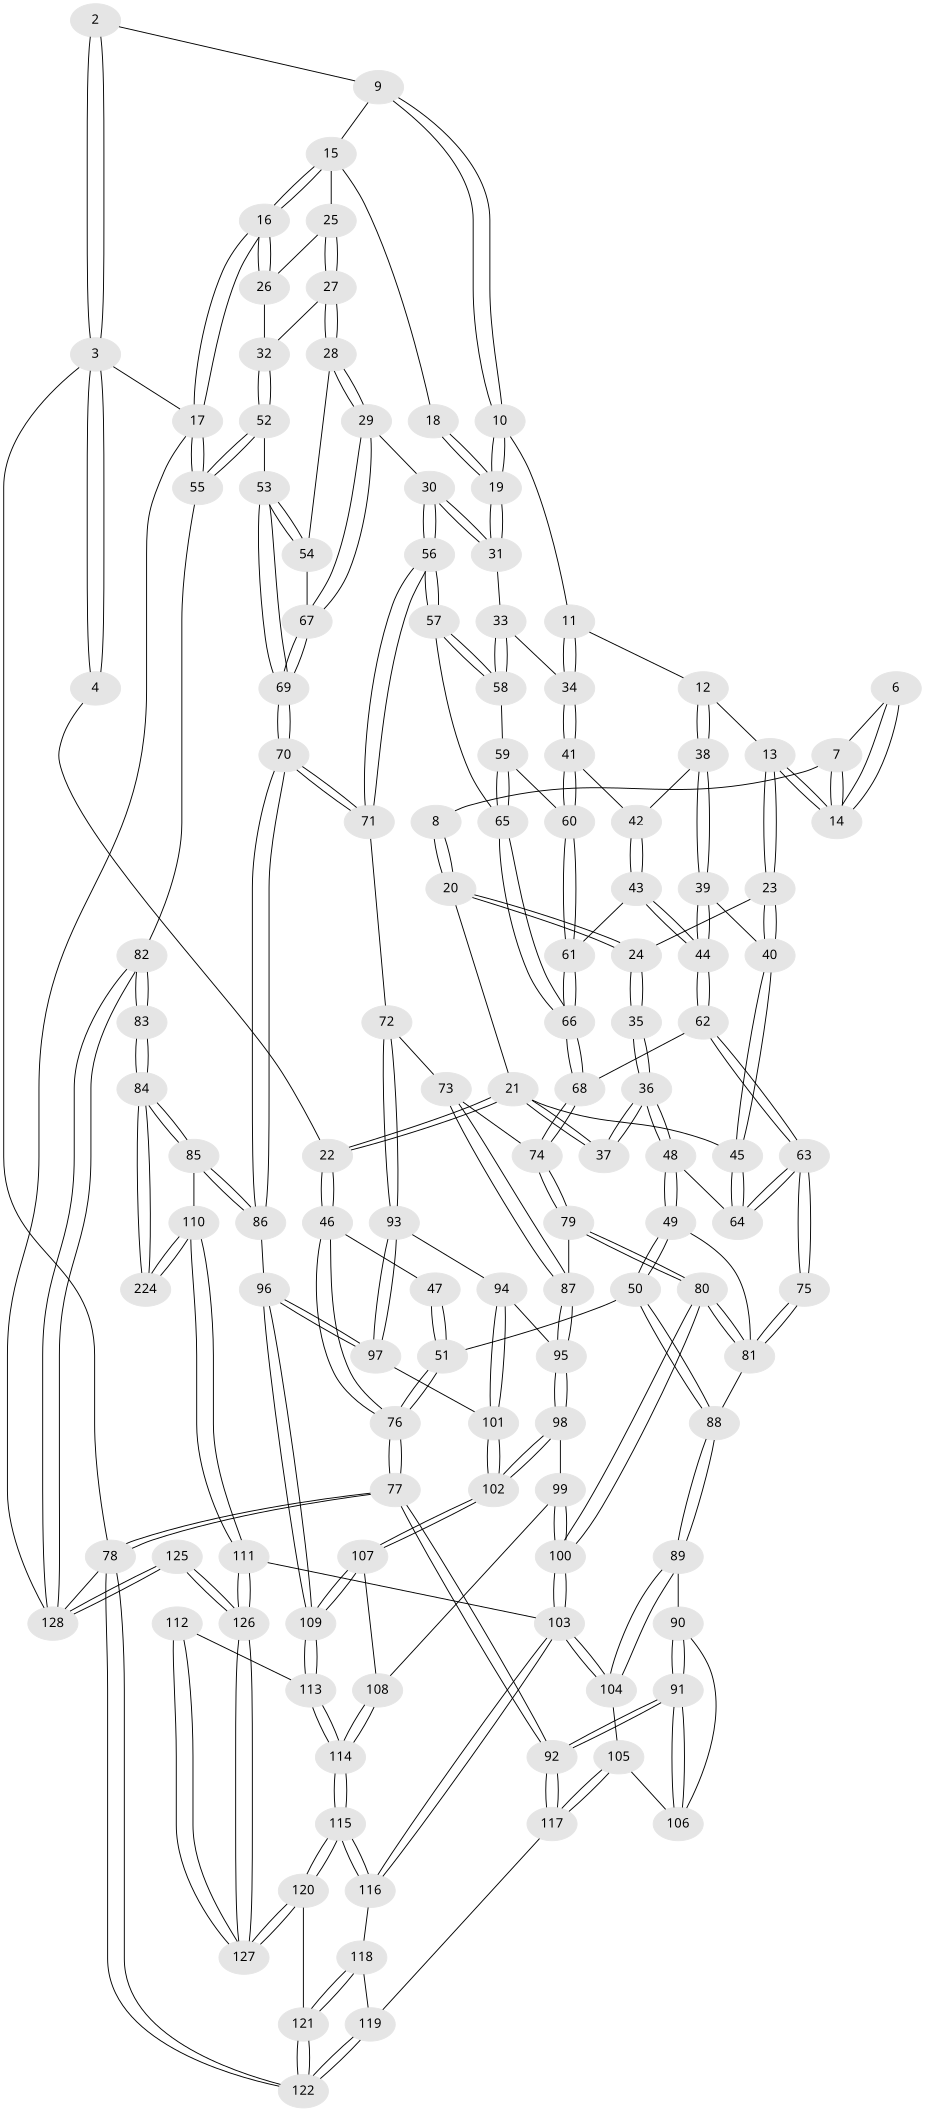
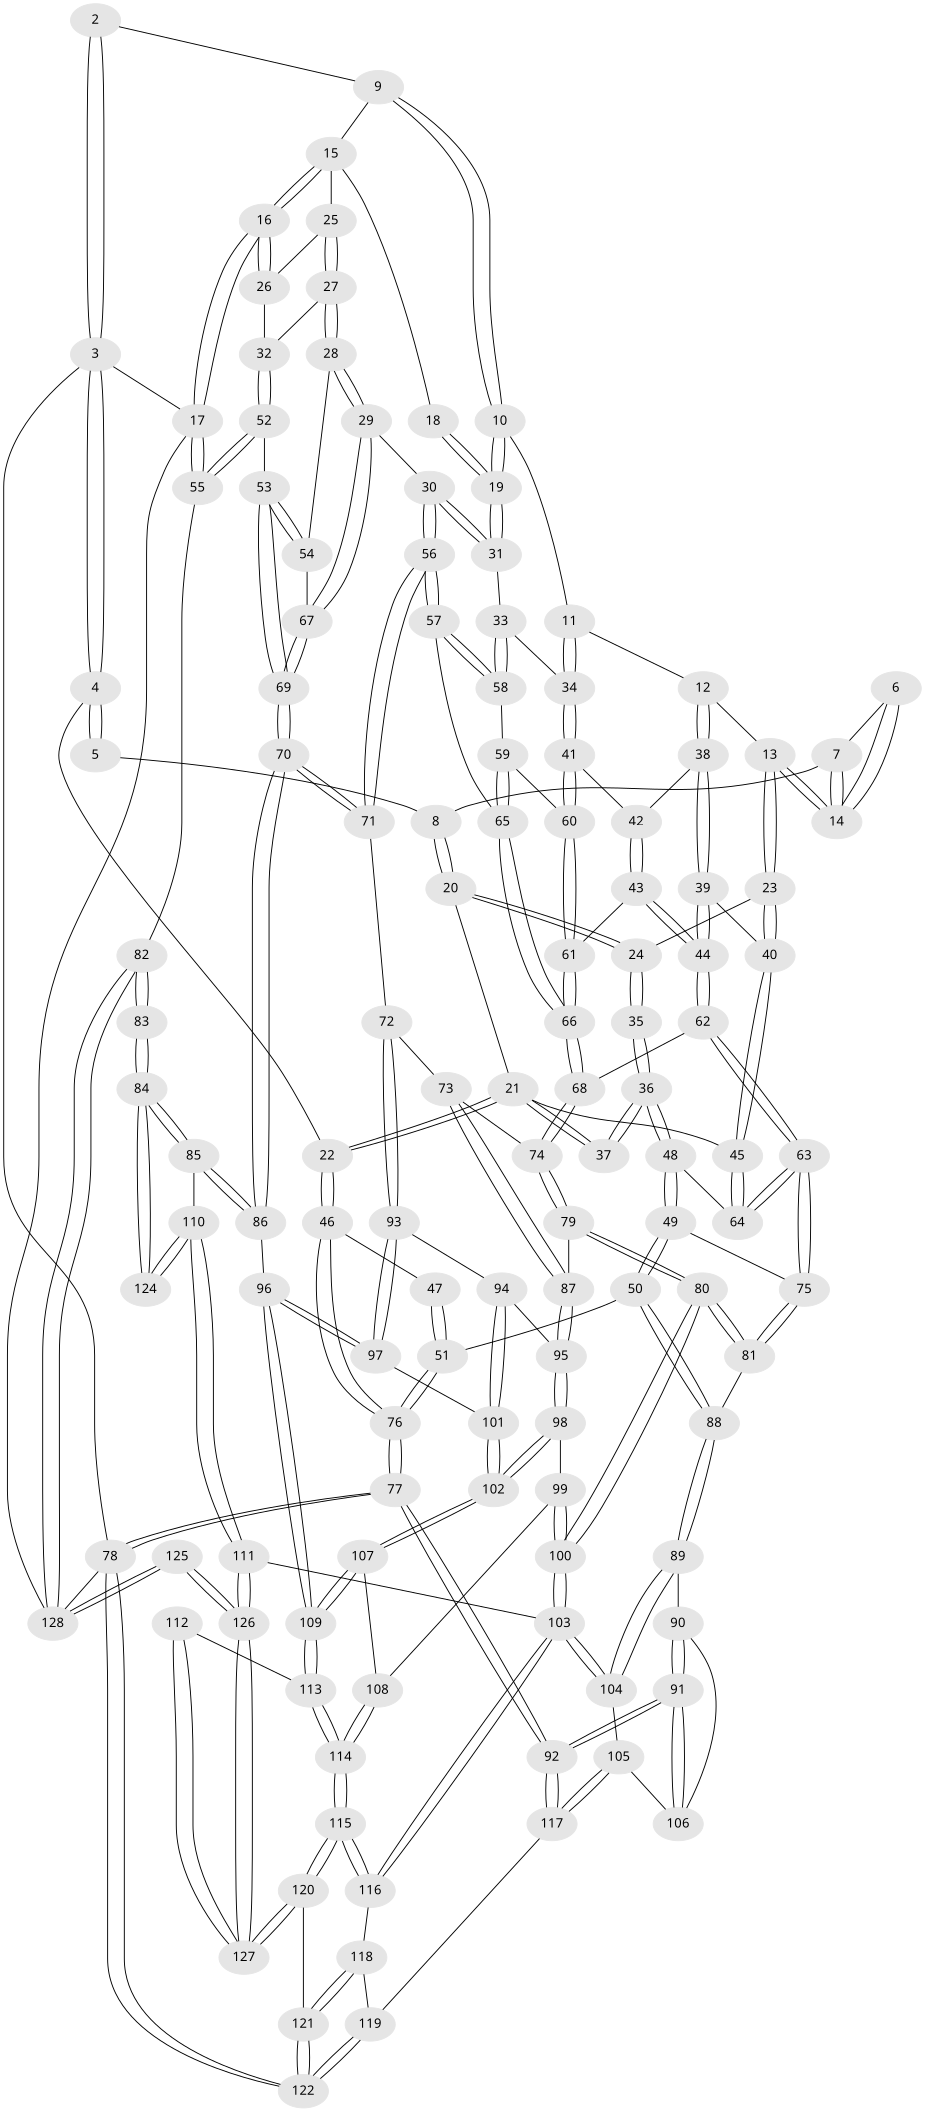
none -> (96, 755)
(738, 1277) -> (738, 1256)
(146, 1290) -> (146, 1290)
